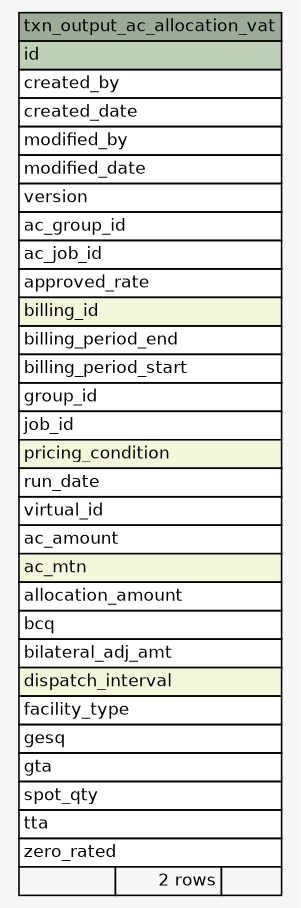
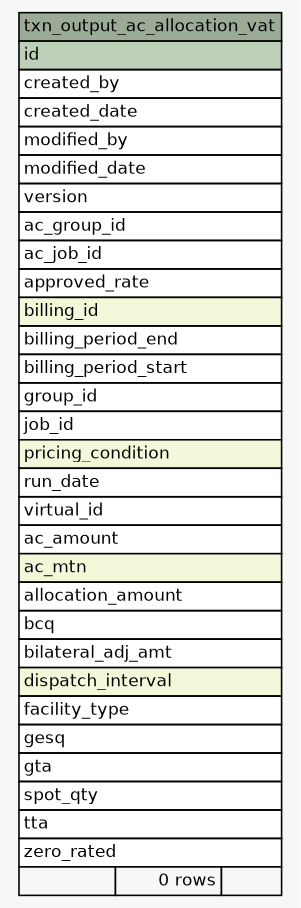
(187, 880) -> (187, 880)
